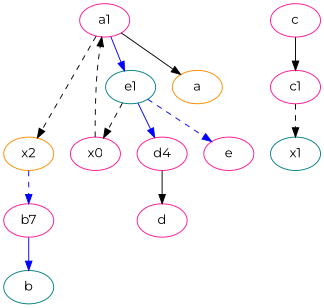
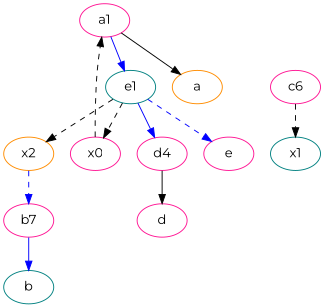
(296, 20) -> none
(69, 83) -> (84, 118)
(296, 87) -> (296, 87)
